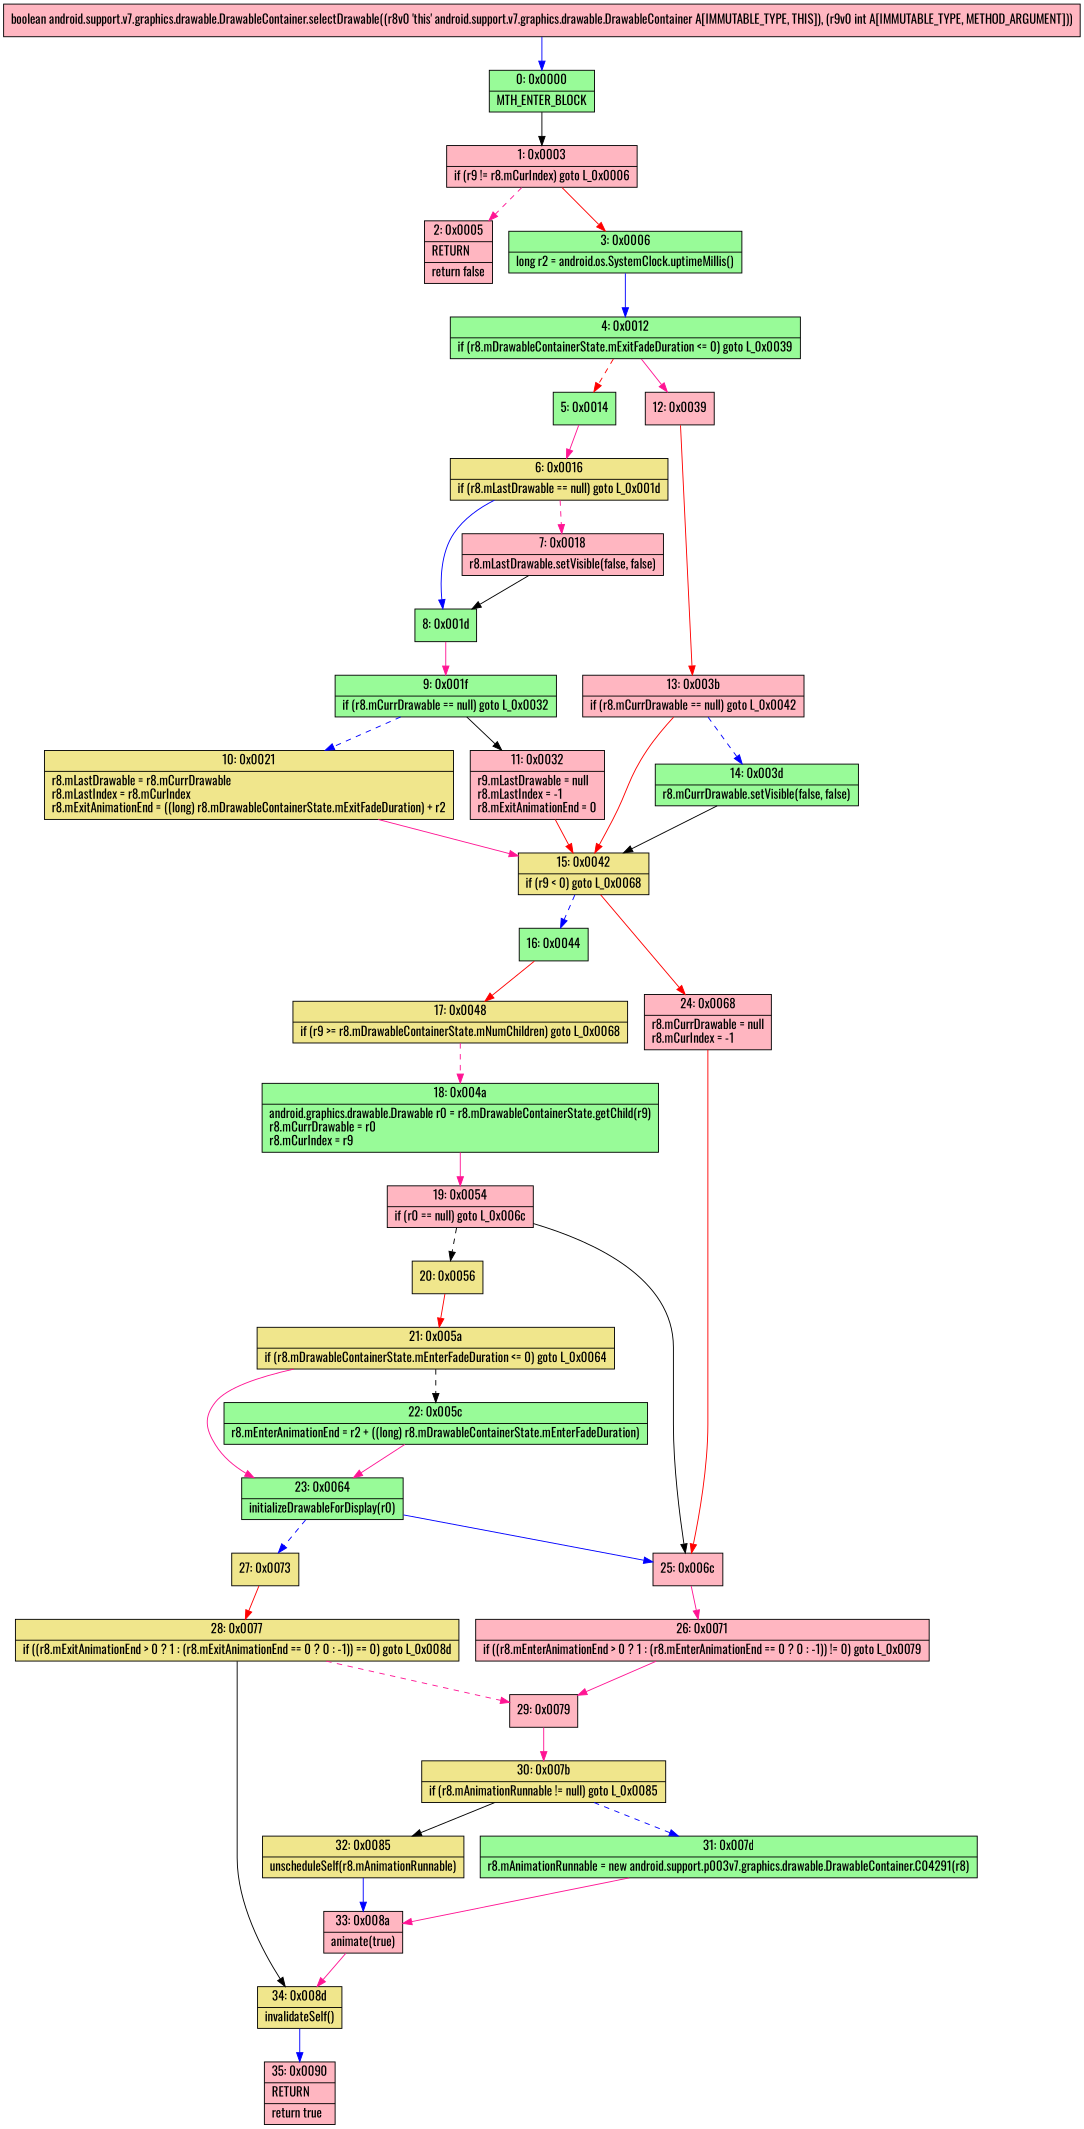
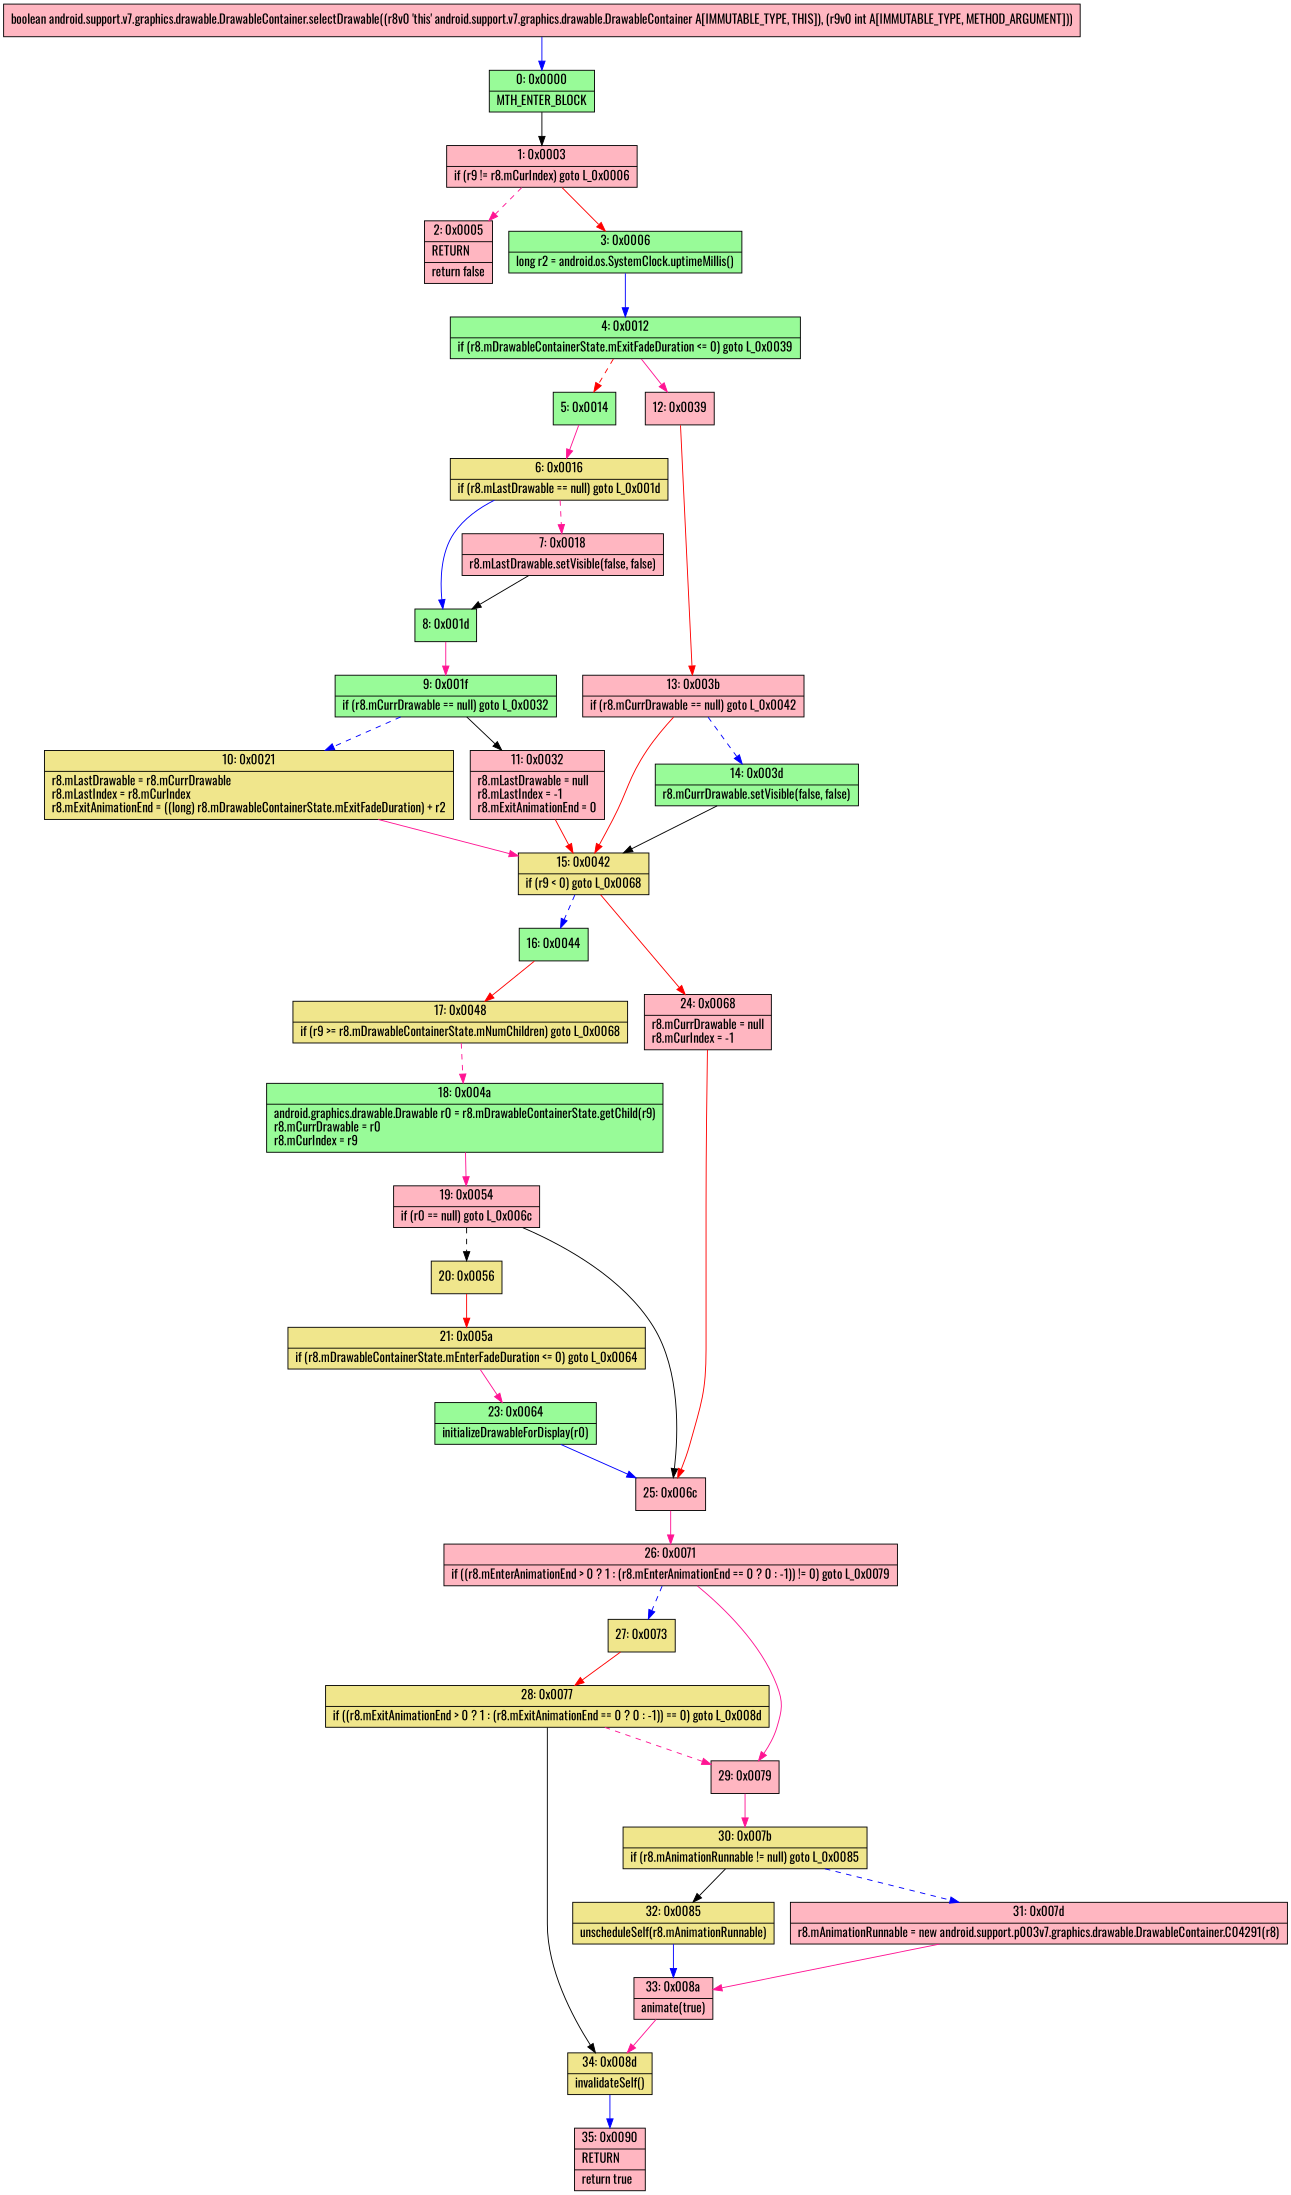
(533, 781) -> (533, 781)
(436, 1423) -> none
(295, 1533) -> (657, 1598)
(729, 1857) -> (1039, 1923)
